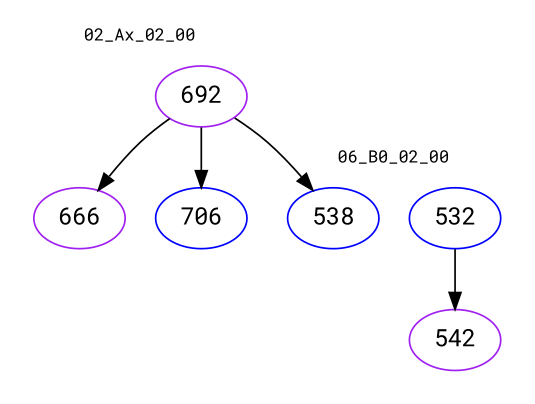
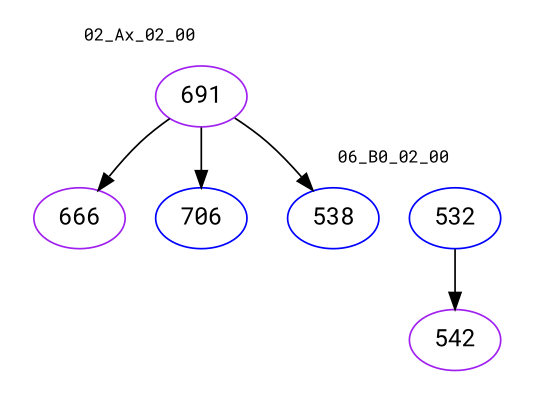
(201, 96) -> (201, 96)
